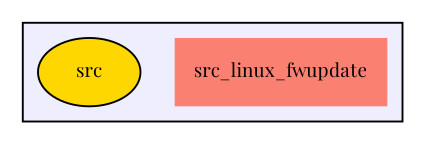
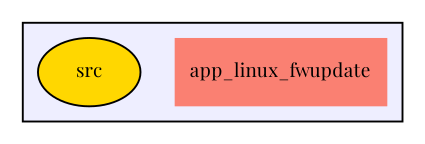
(281, 72) -> (281, 72)
